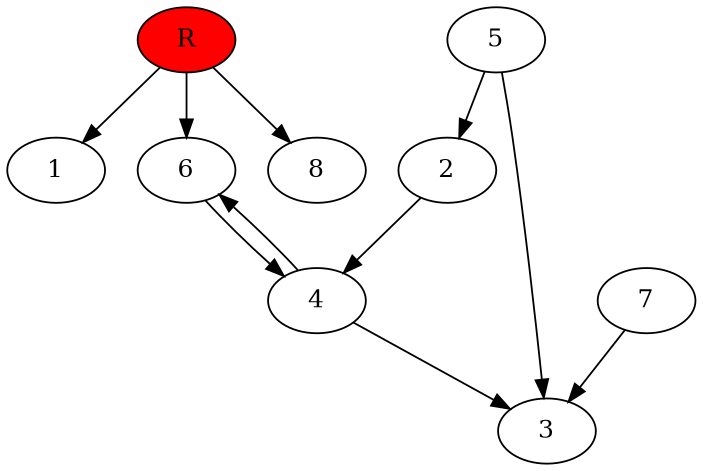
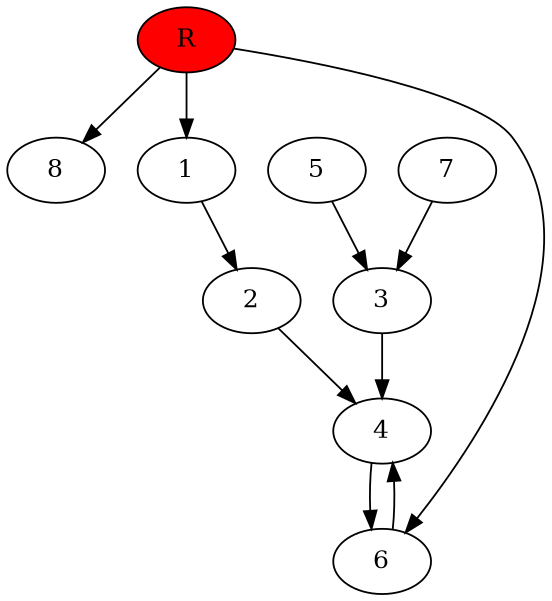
(475, 96) -> (215, 227)
(424, 361) -> (382, 357)
